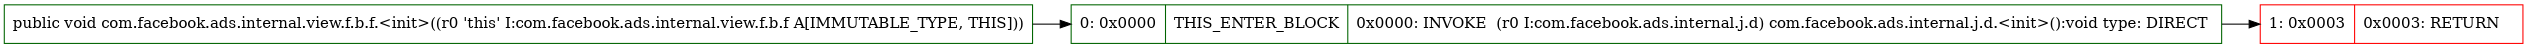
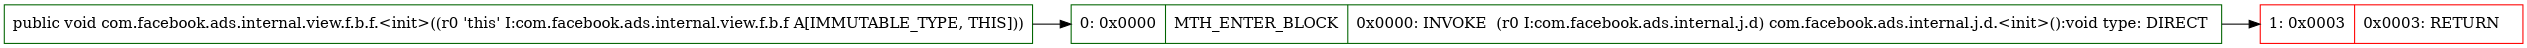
(1257, 24) -> (1257, 24)
